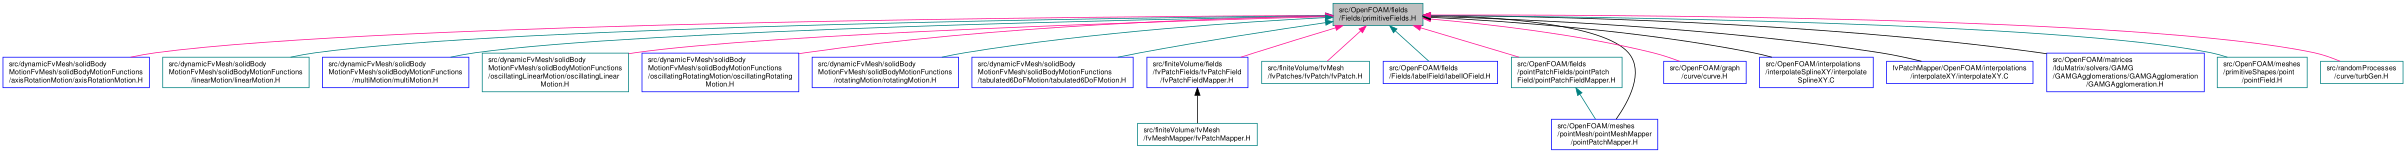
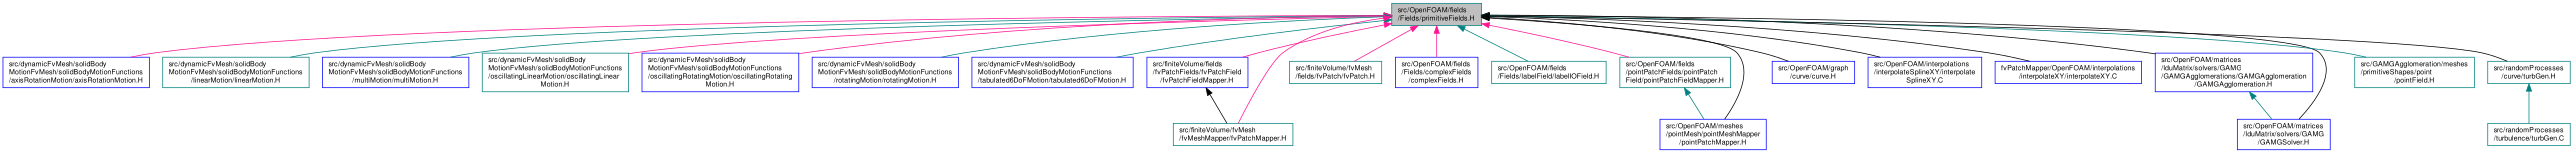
(1887, 21) -> (1999, 27)
(1556, 34) -> (1640, 31)
none -> (1285, 51)
(1316, 72) -> (1336, 72)
none -> (1437, 72)
(1440, 72) -> (1549, 72)
(2262, 72) -> (2415, 72)
none -> (2284, 134)
none -> (2529, 134)
